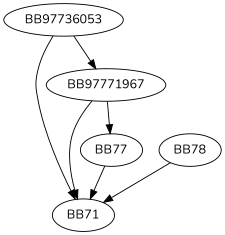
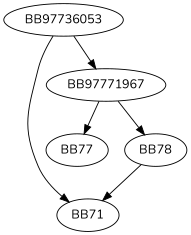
(71, 143) -> (128, 114)
(99, 178) -> none
